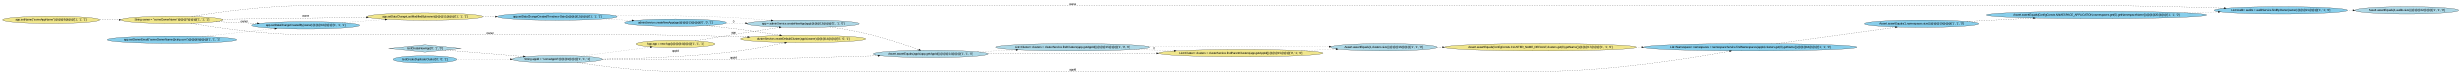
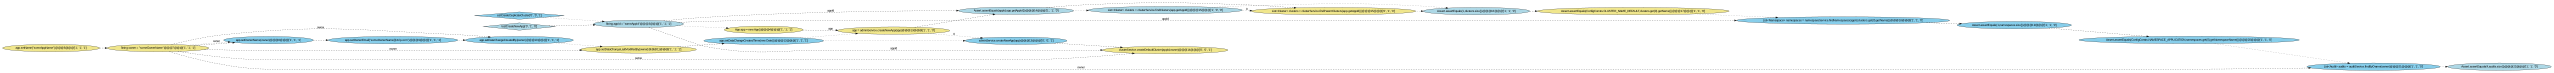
(736, 23) -> (955, 36)
(803, 24) -> (894, 31)
none -> (268, 40)
(425, 59) -> (519, 16)
